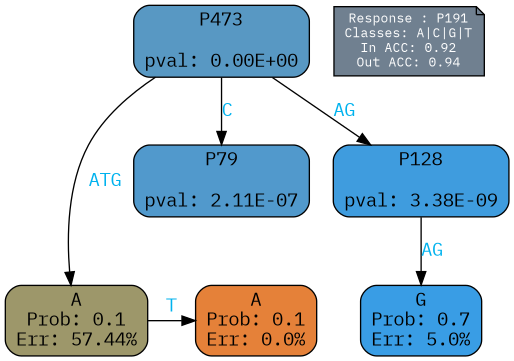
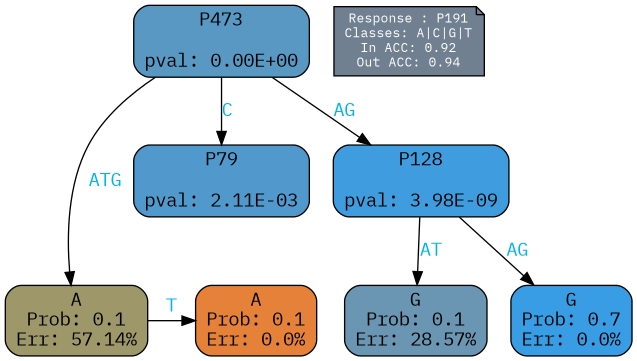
(222, 181) -> (222, 181)
(421, 181) -> (421, 181)
(77, 321) -> (77, 321)
none -> (416, 321)
(421, 321) -> (571, 321)
